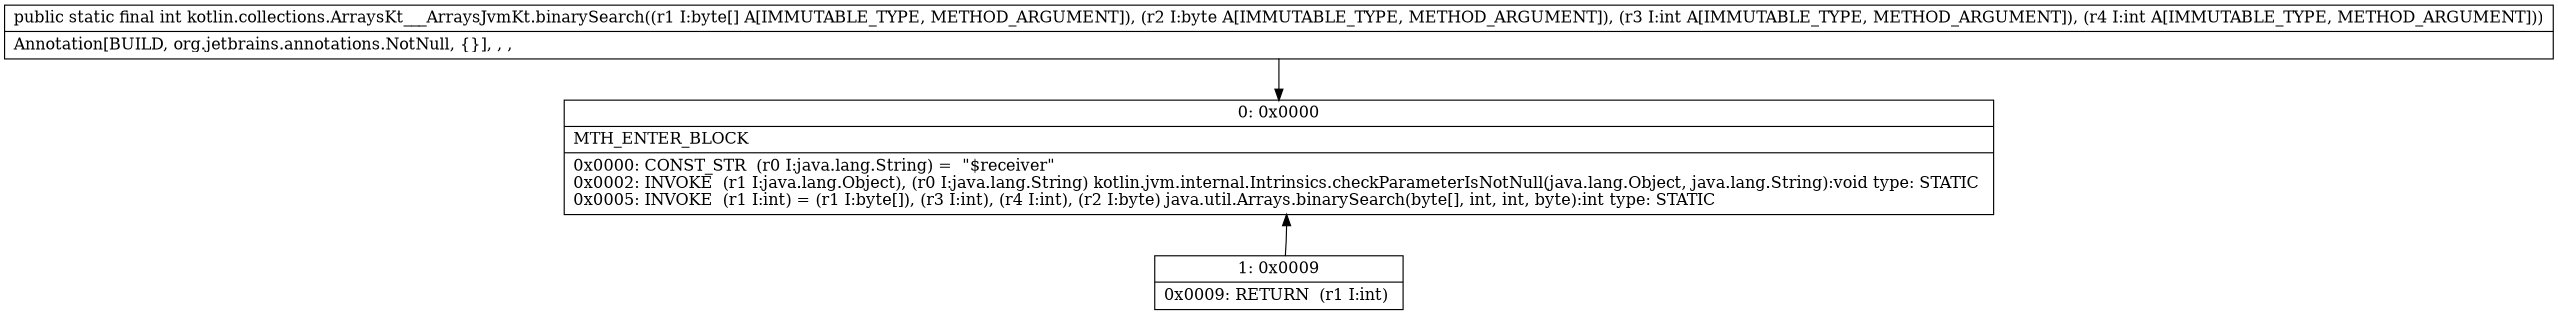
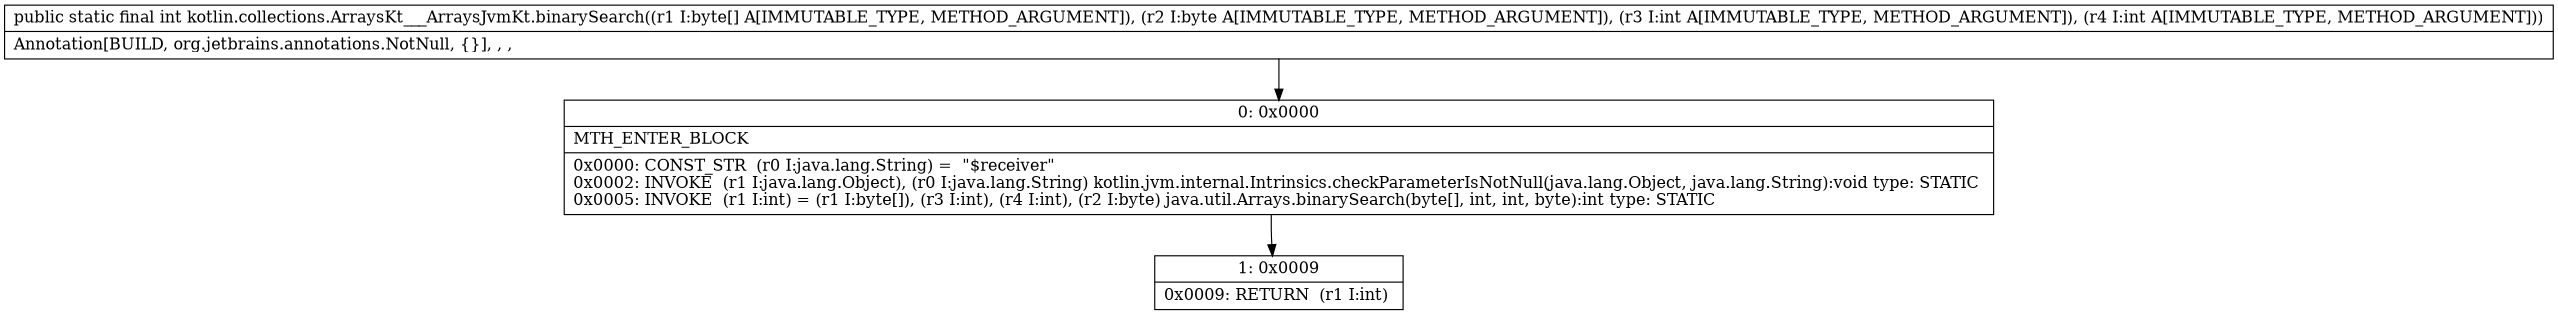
(1286, 241) -> (1271, 229)
